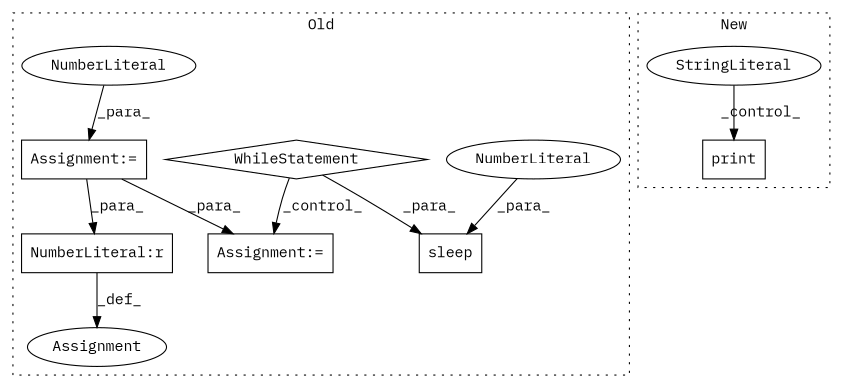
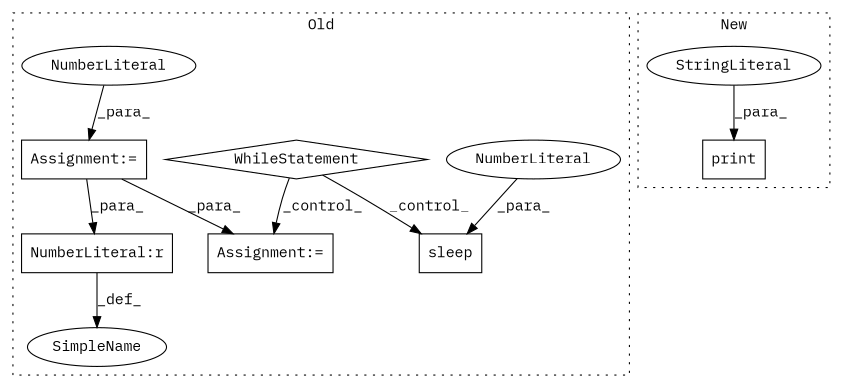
(761, 113) -> (761, 113)
(429, 206) -> (429, 206)
(97, 347) -> (97, 347)
